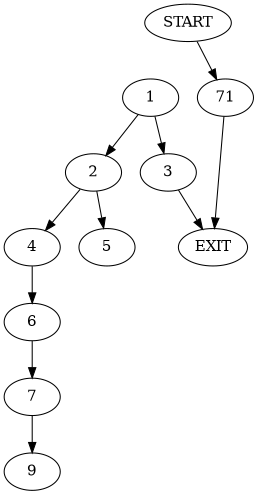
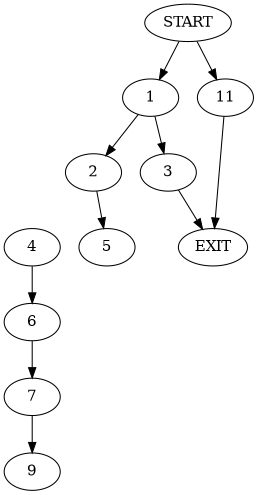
none -> (172, 56)
(225, 98) -> (225, 98)
(66, 206) -> none
